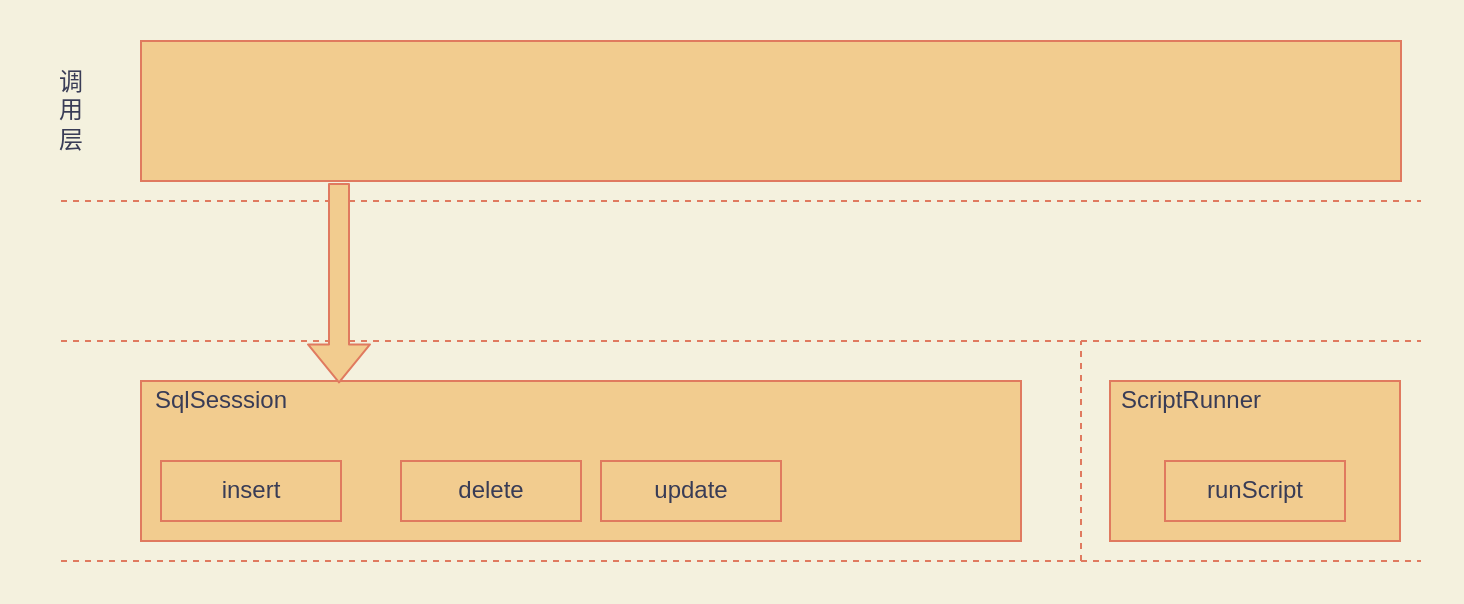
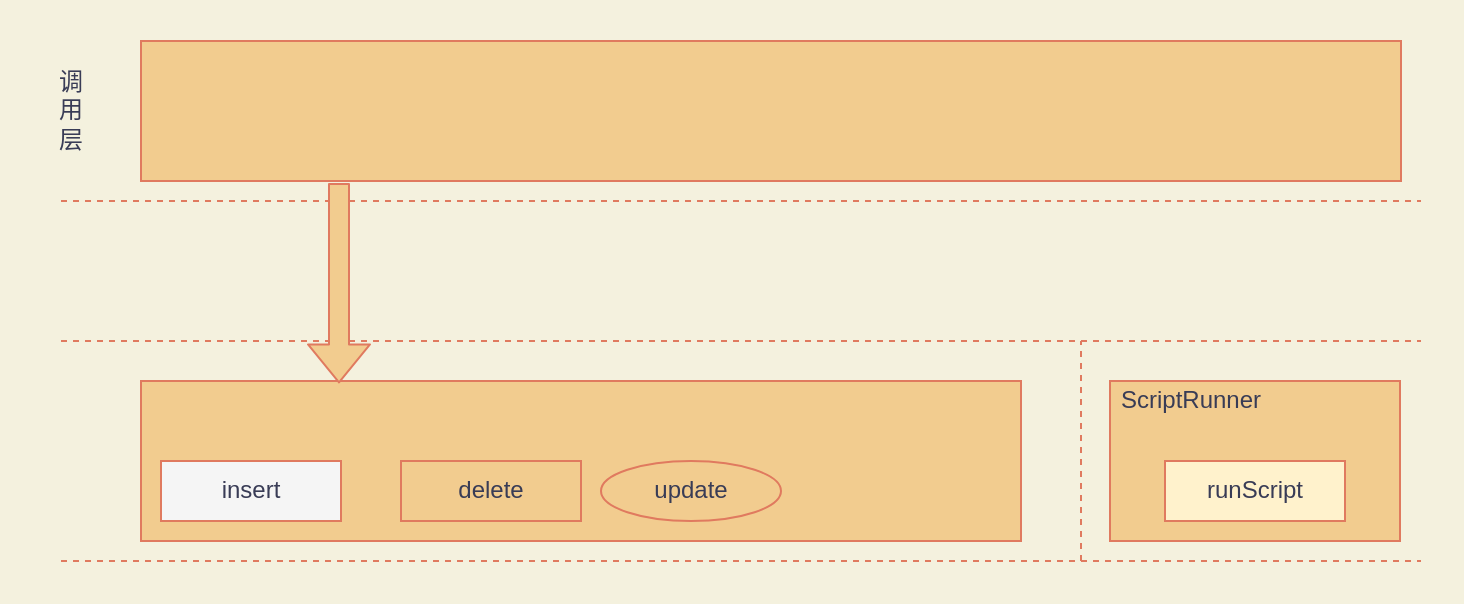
(221, 401) -> none
(251, 491) -> (251, 491)
(691, 491) -> (691, 491)
(1255, 491) -> (1255, 491)
